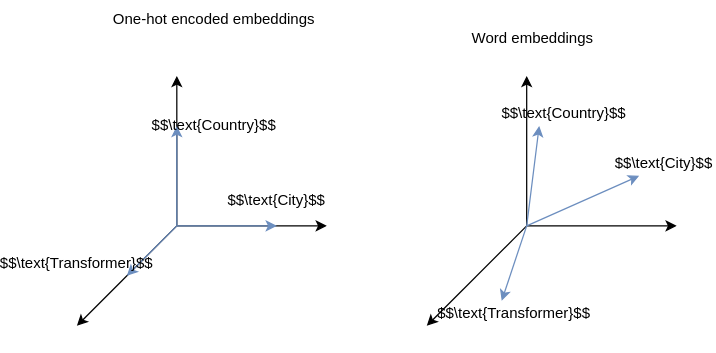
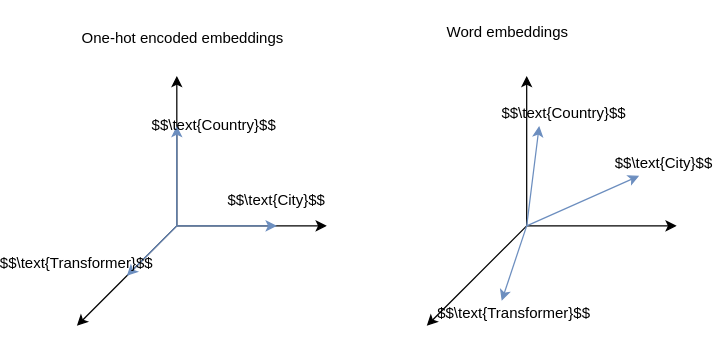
(214, 19) -> (183, 38)
(533, 38) -> (508, 32)
